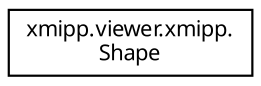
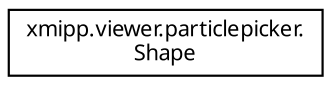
(131, 43) -> (166, 43)
